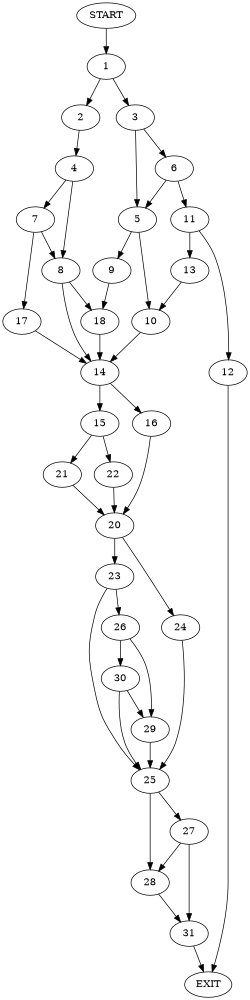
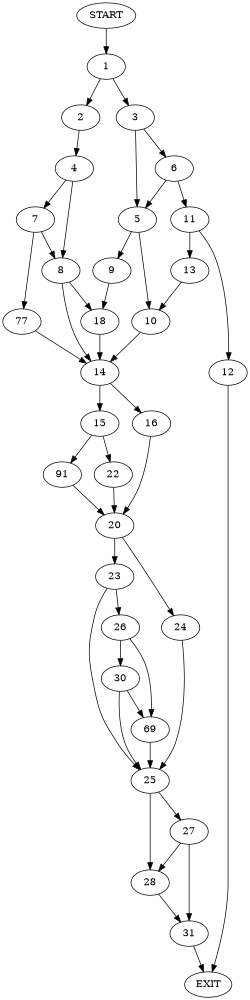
(22, 322) -> (22, 322)
(62, 475) -> (62, 475)
(150, 730) -> (150, 730)
